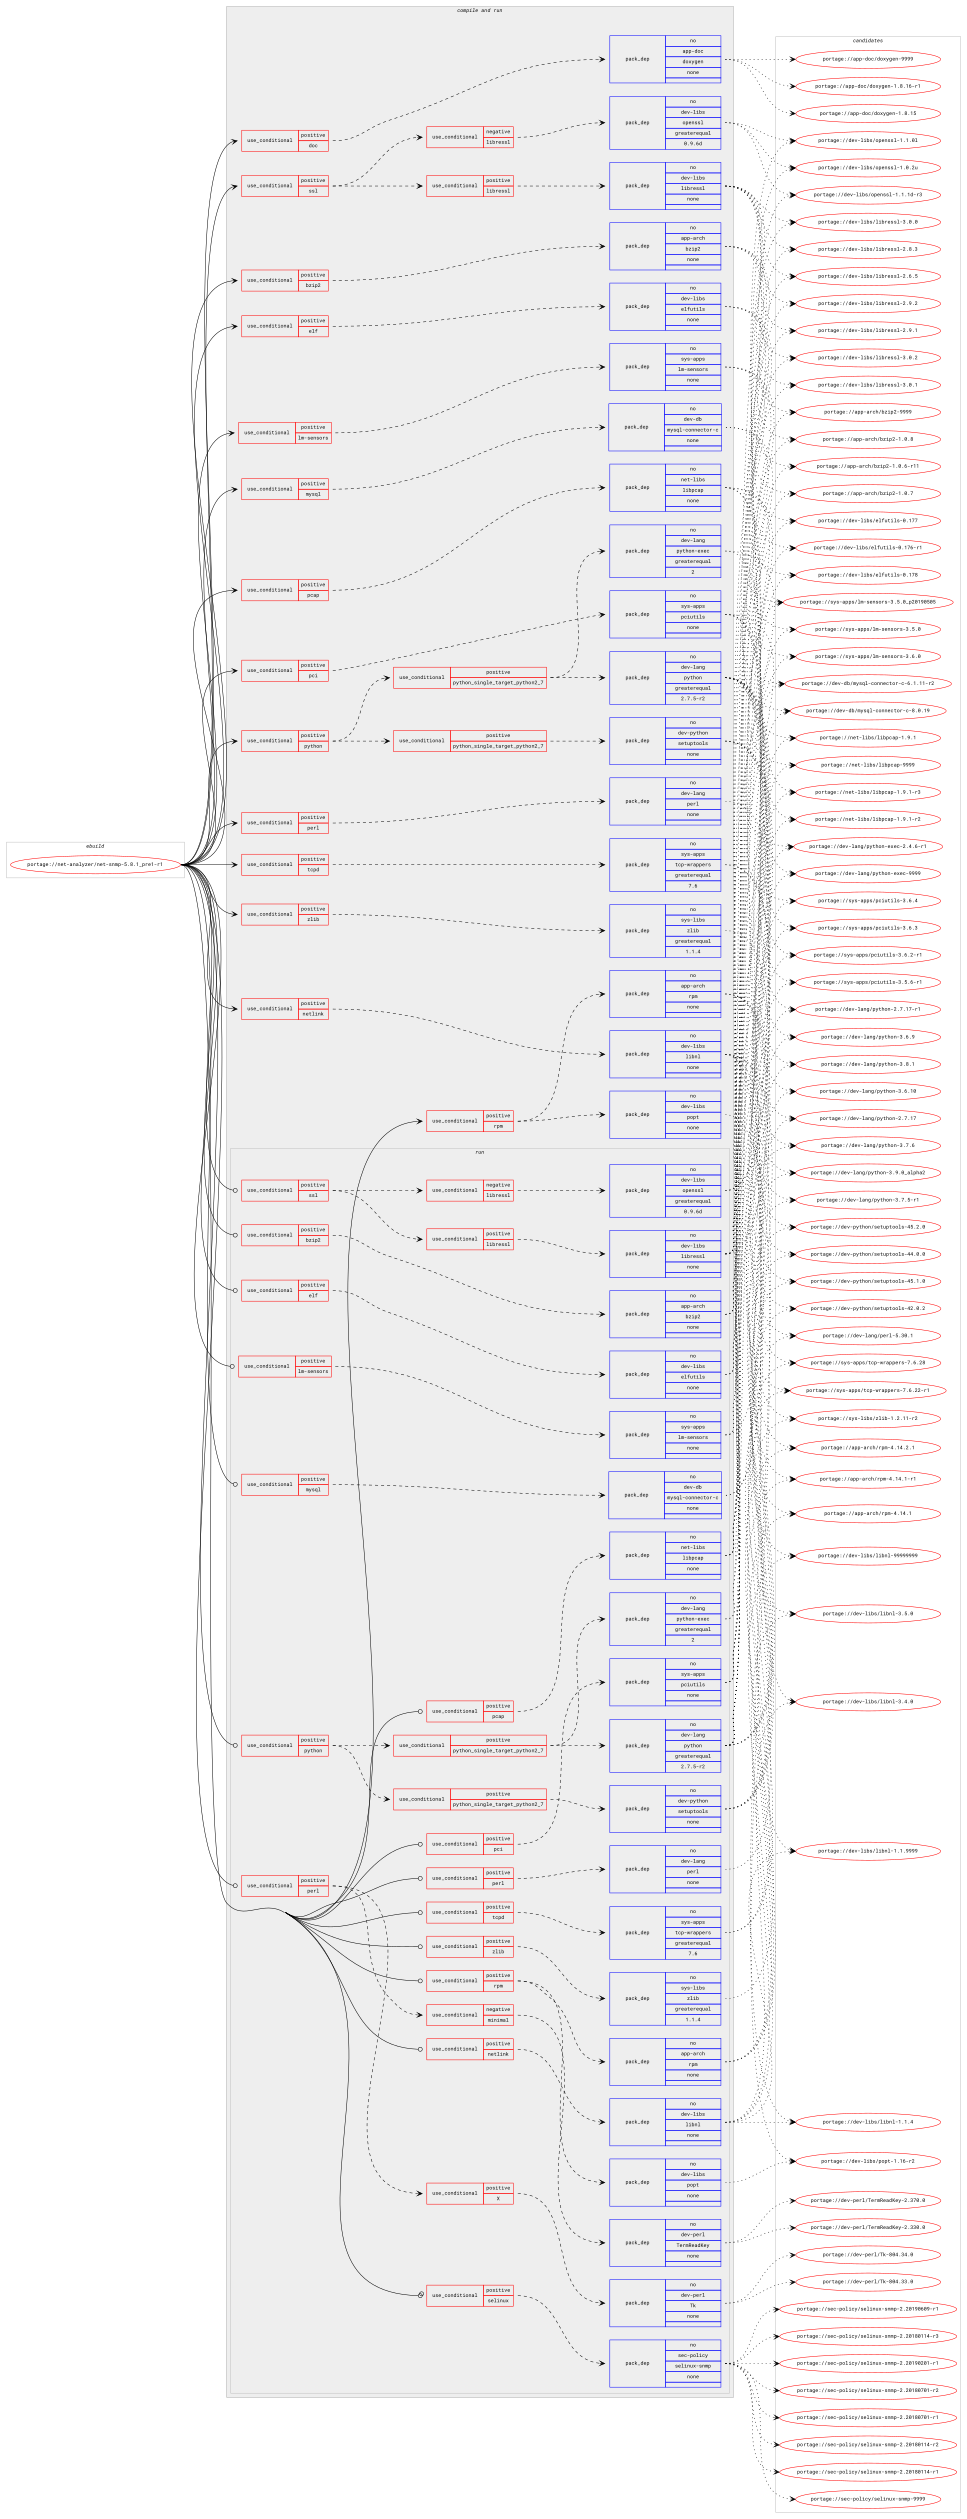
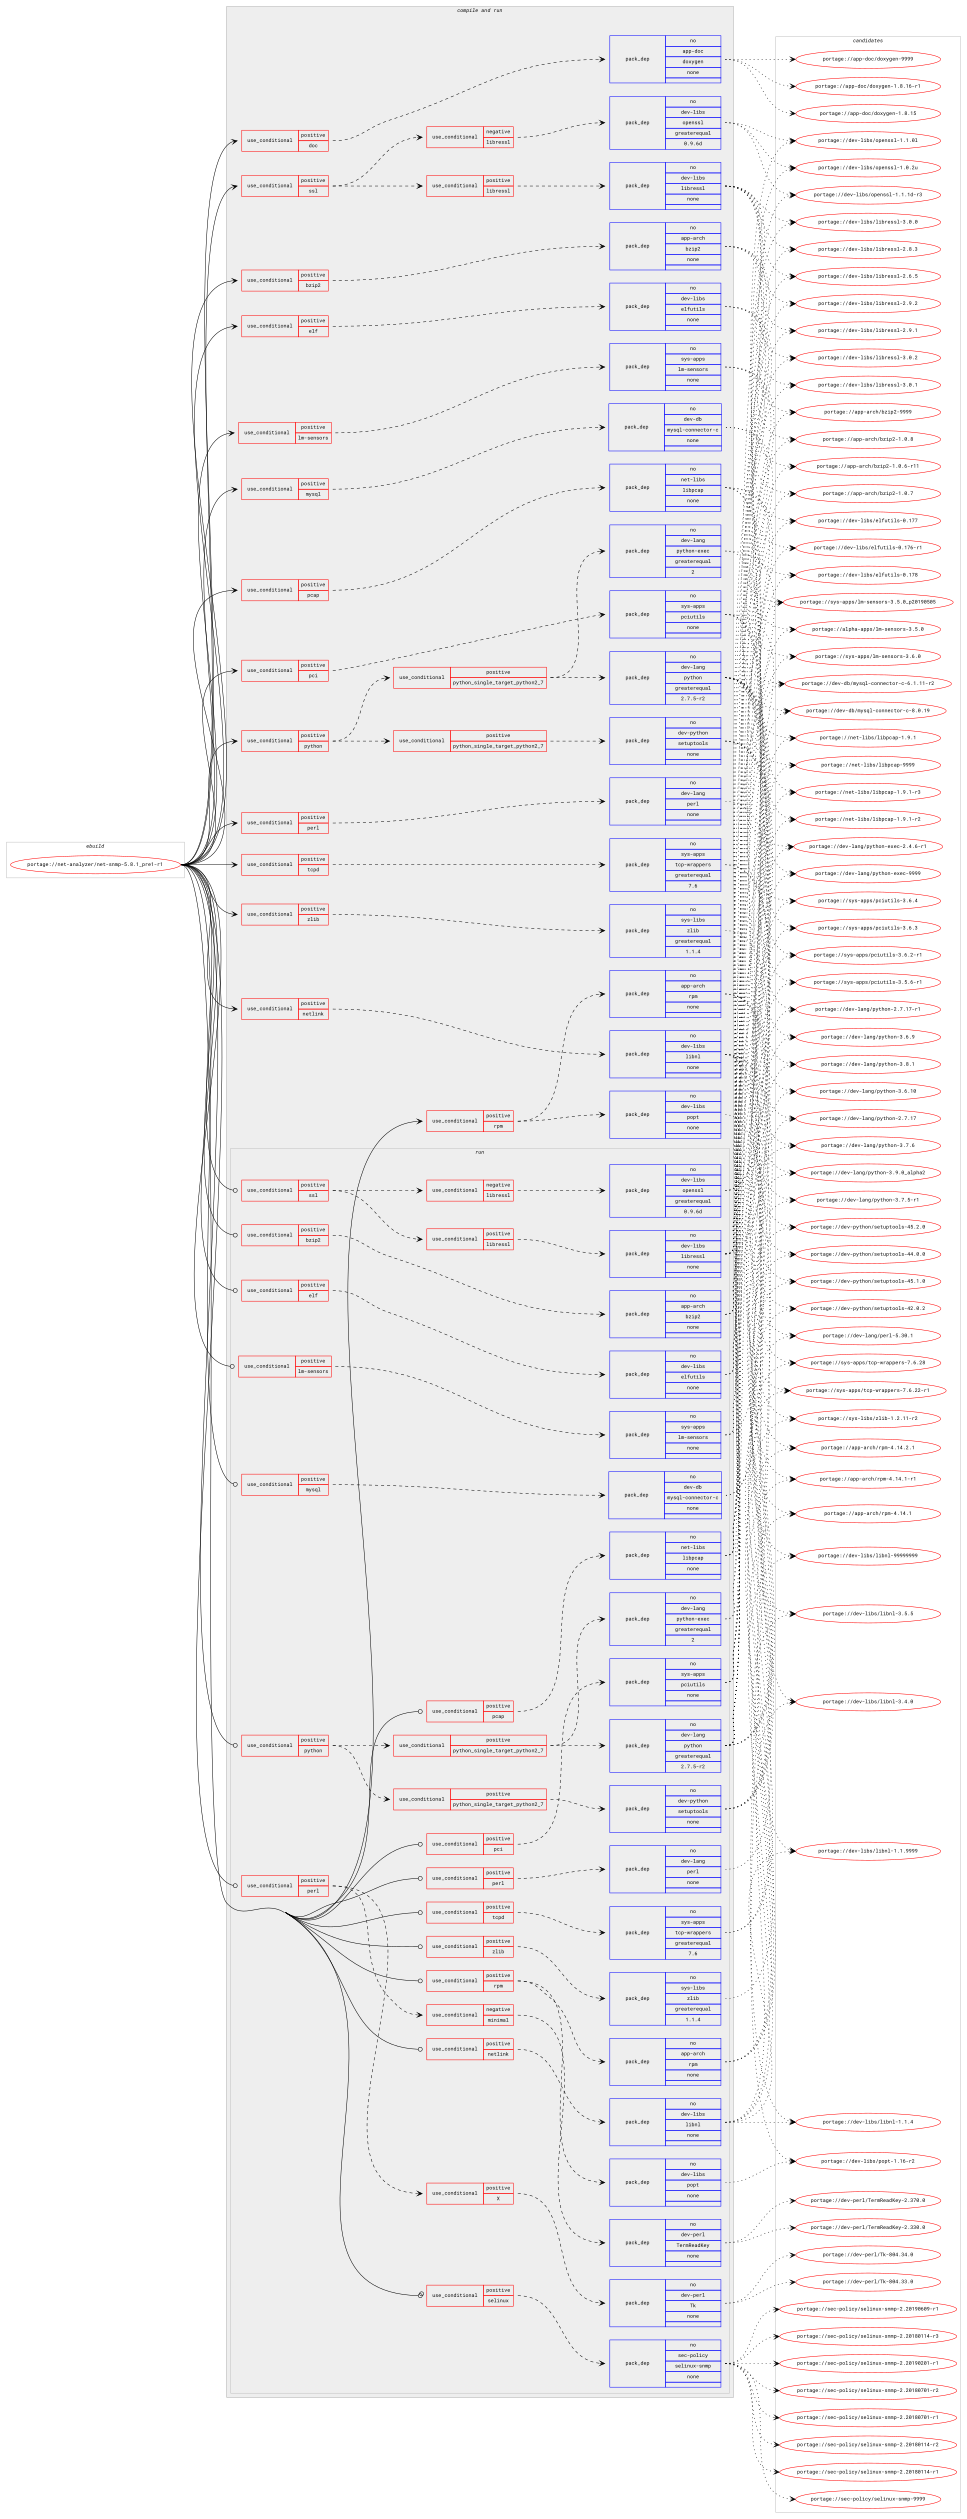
(868, 629) -> (868, 629)
(868, 1614) -> (868, 1614)
